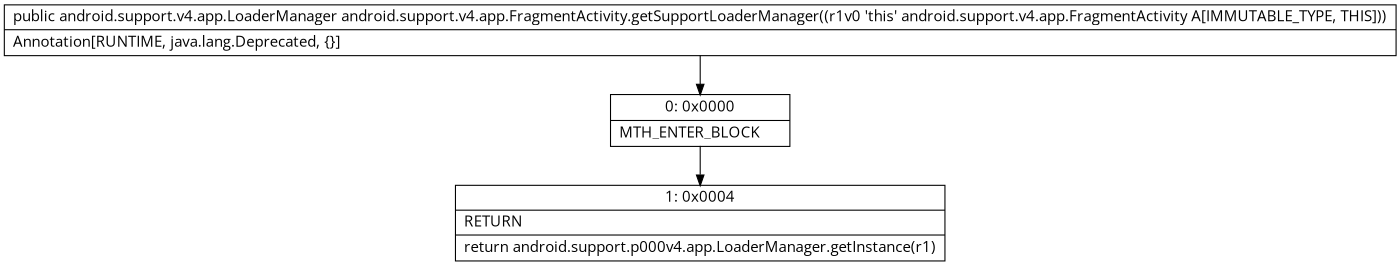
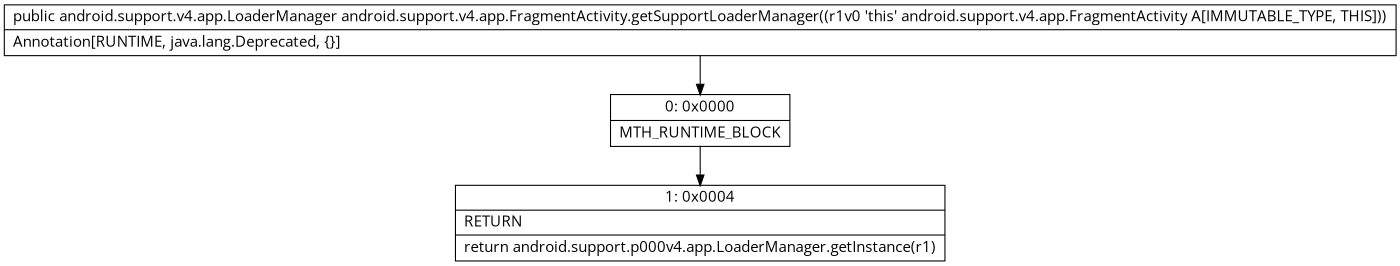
(689, 133) -> (700, 133)
